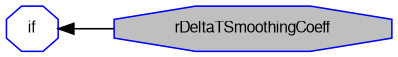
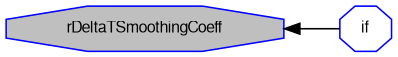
(94, 29) -> (320, 29)
